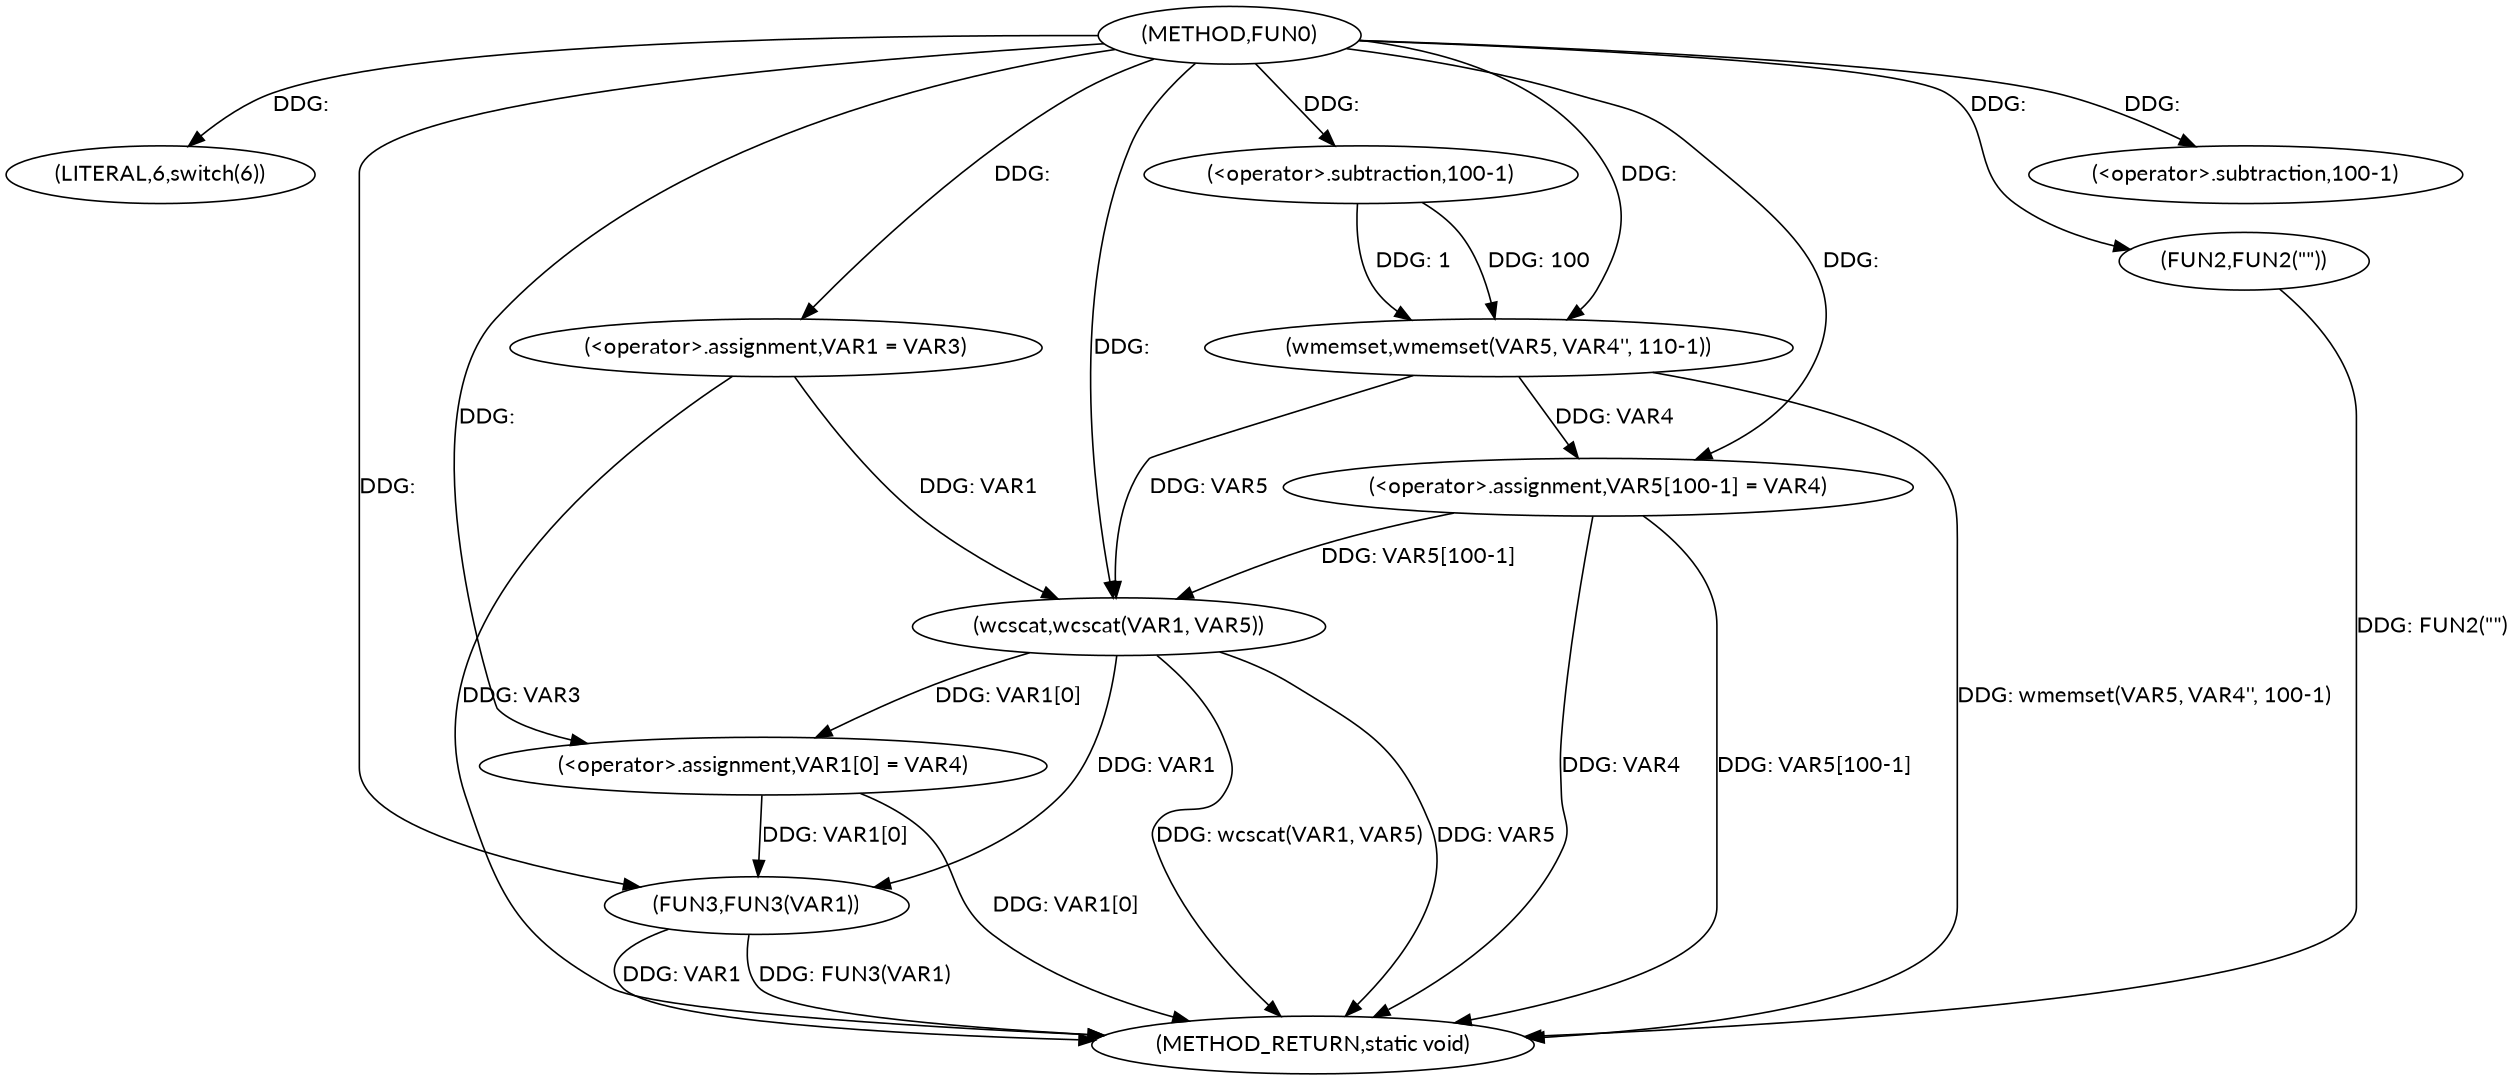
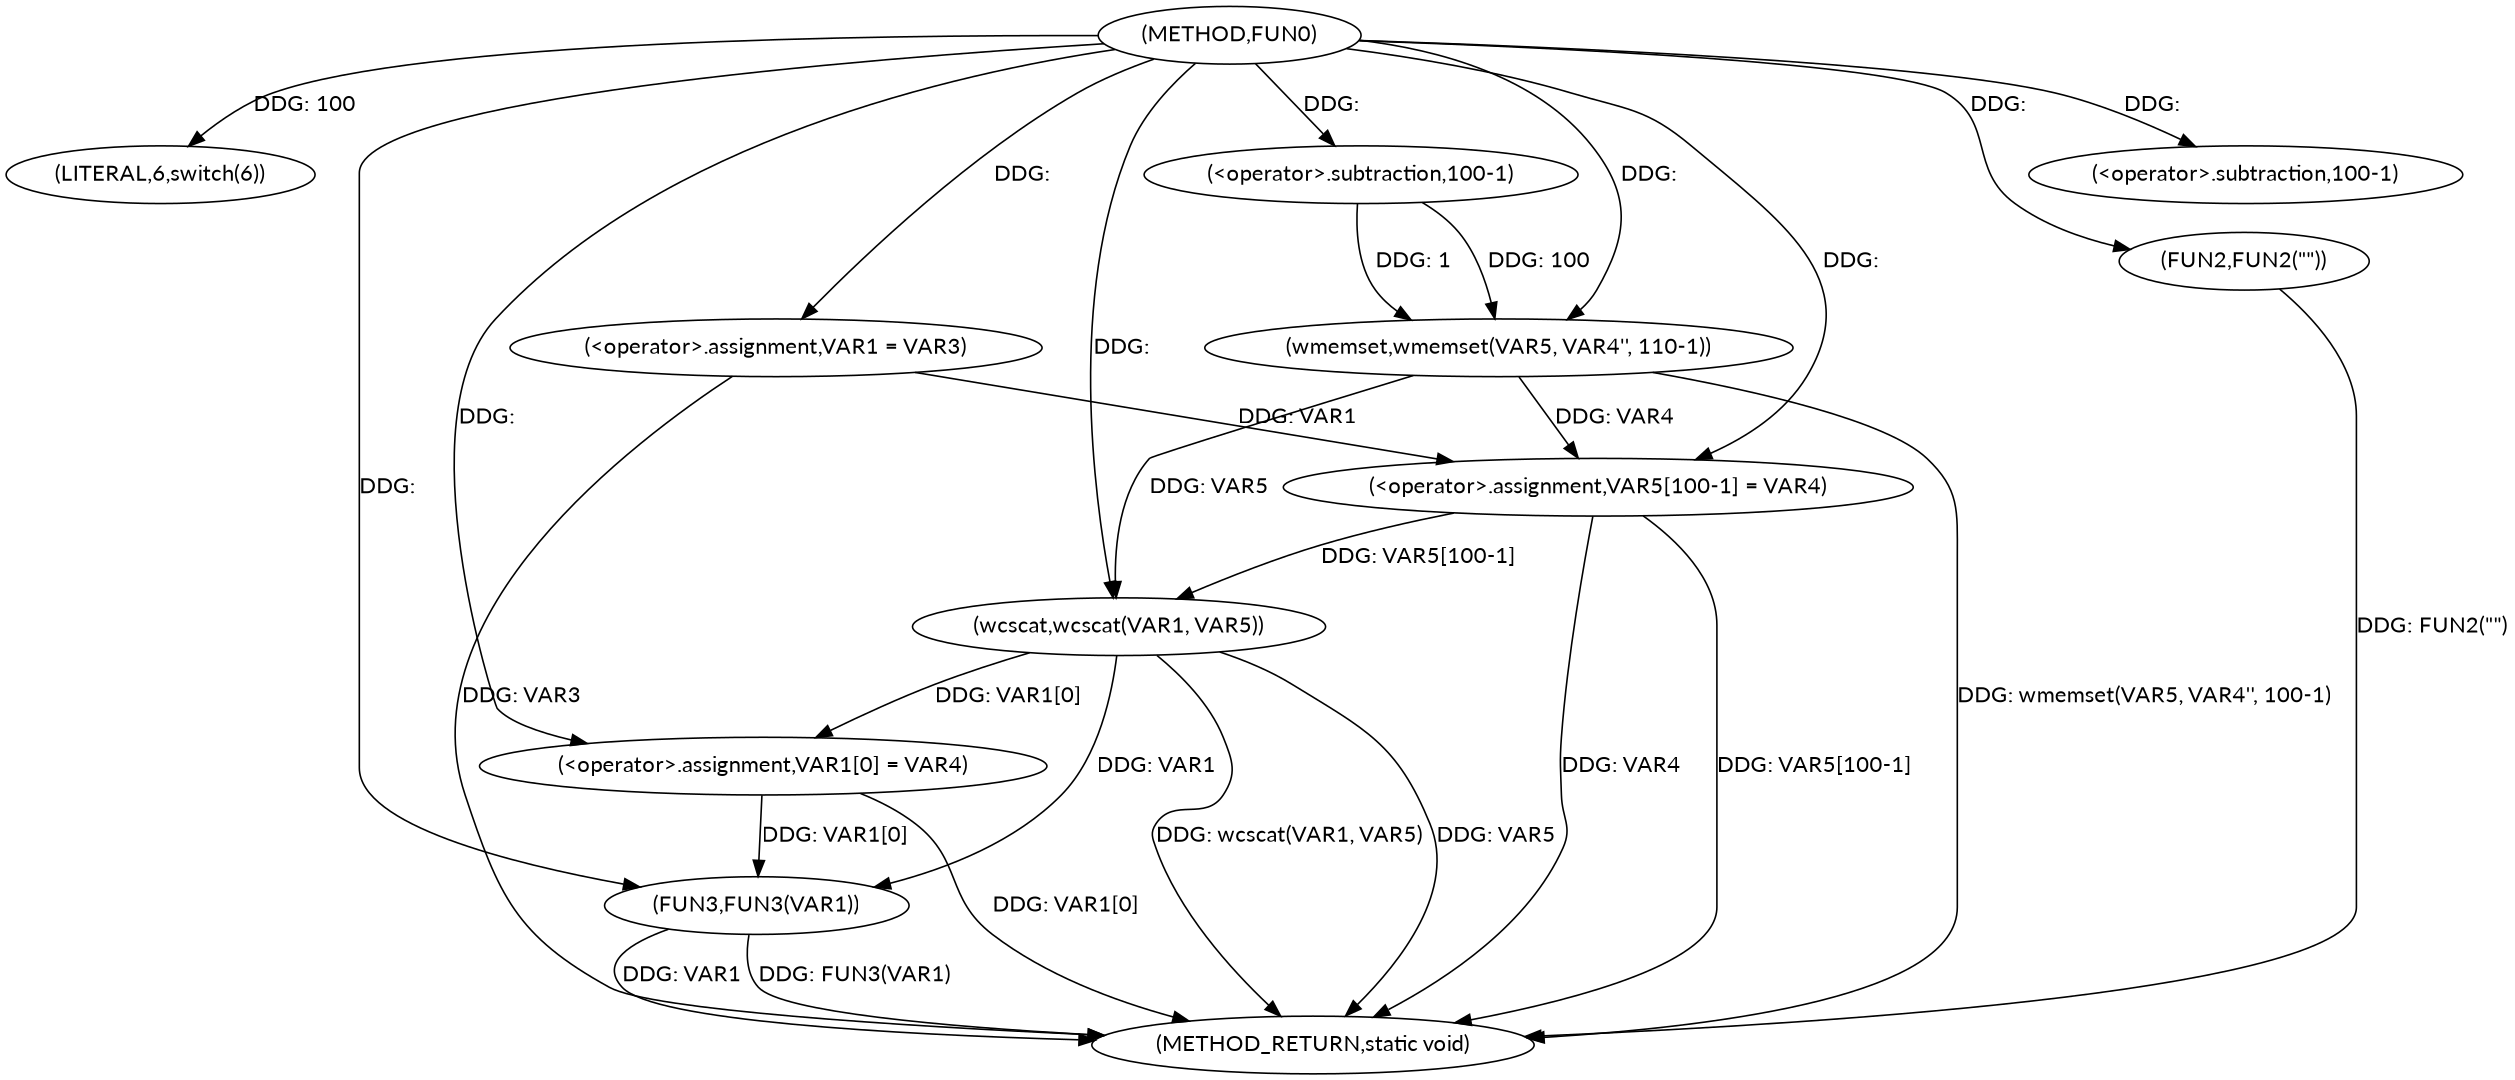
(305, 105) -> (305, 105)
(903, 503) -> (1176, 416)
